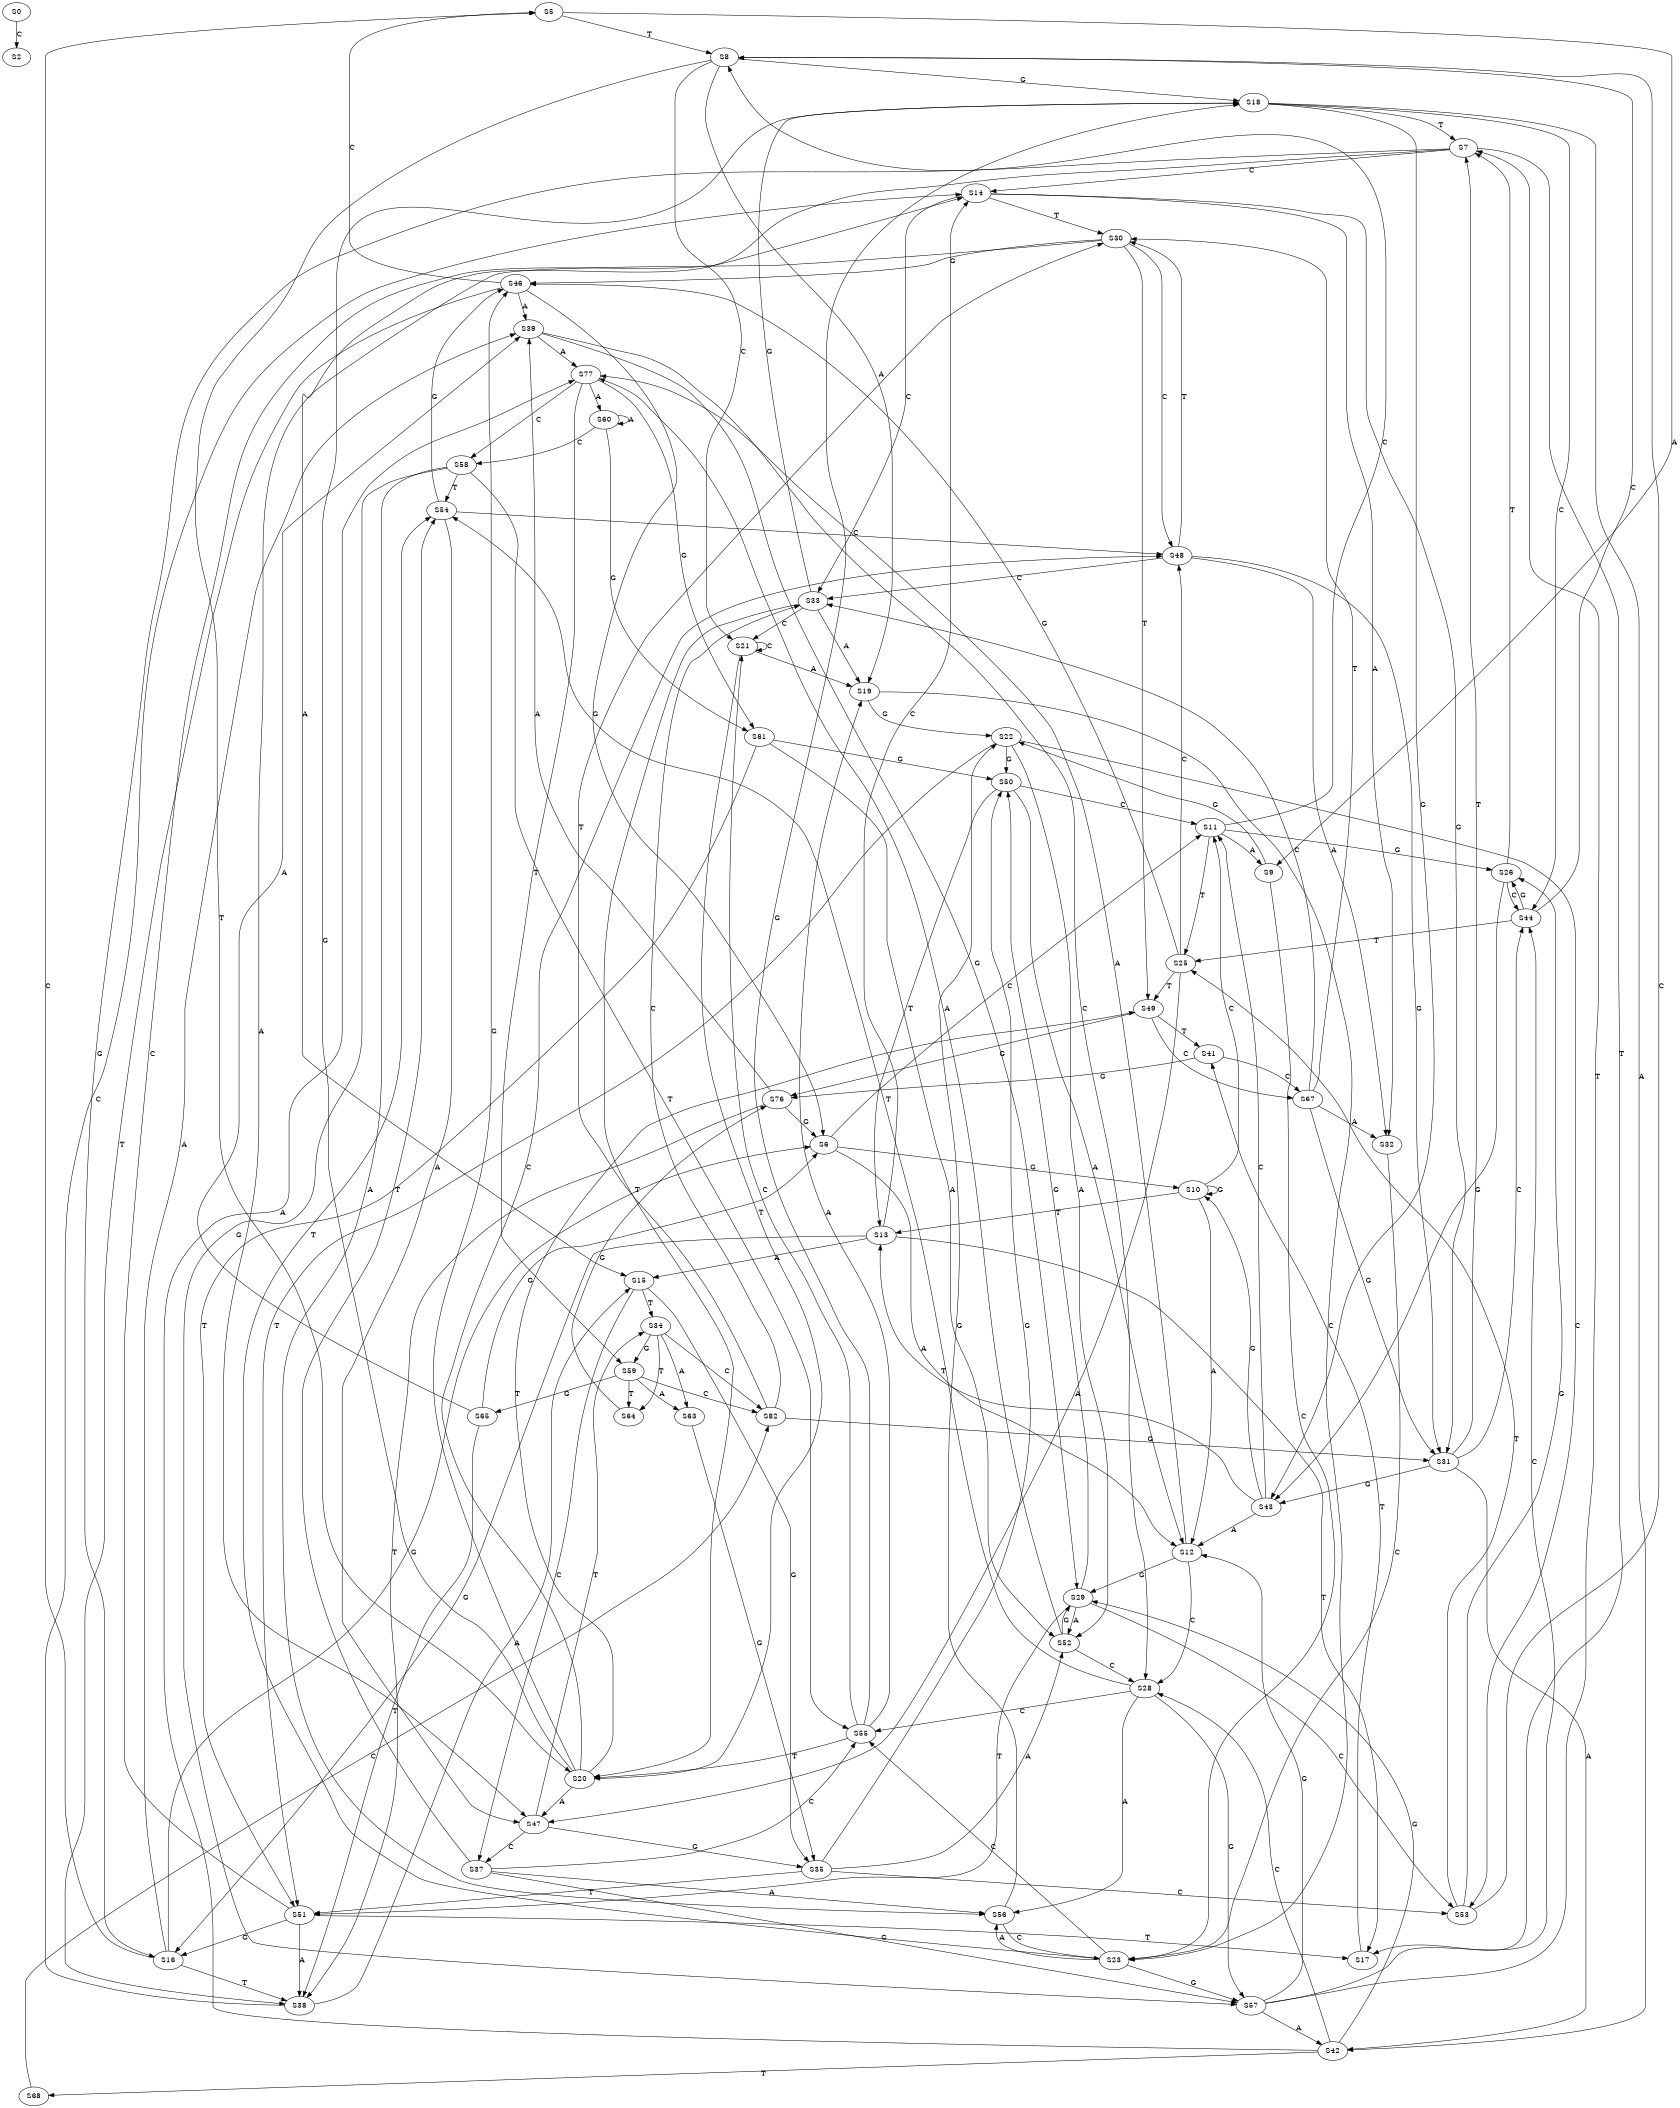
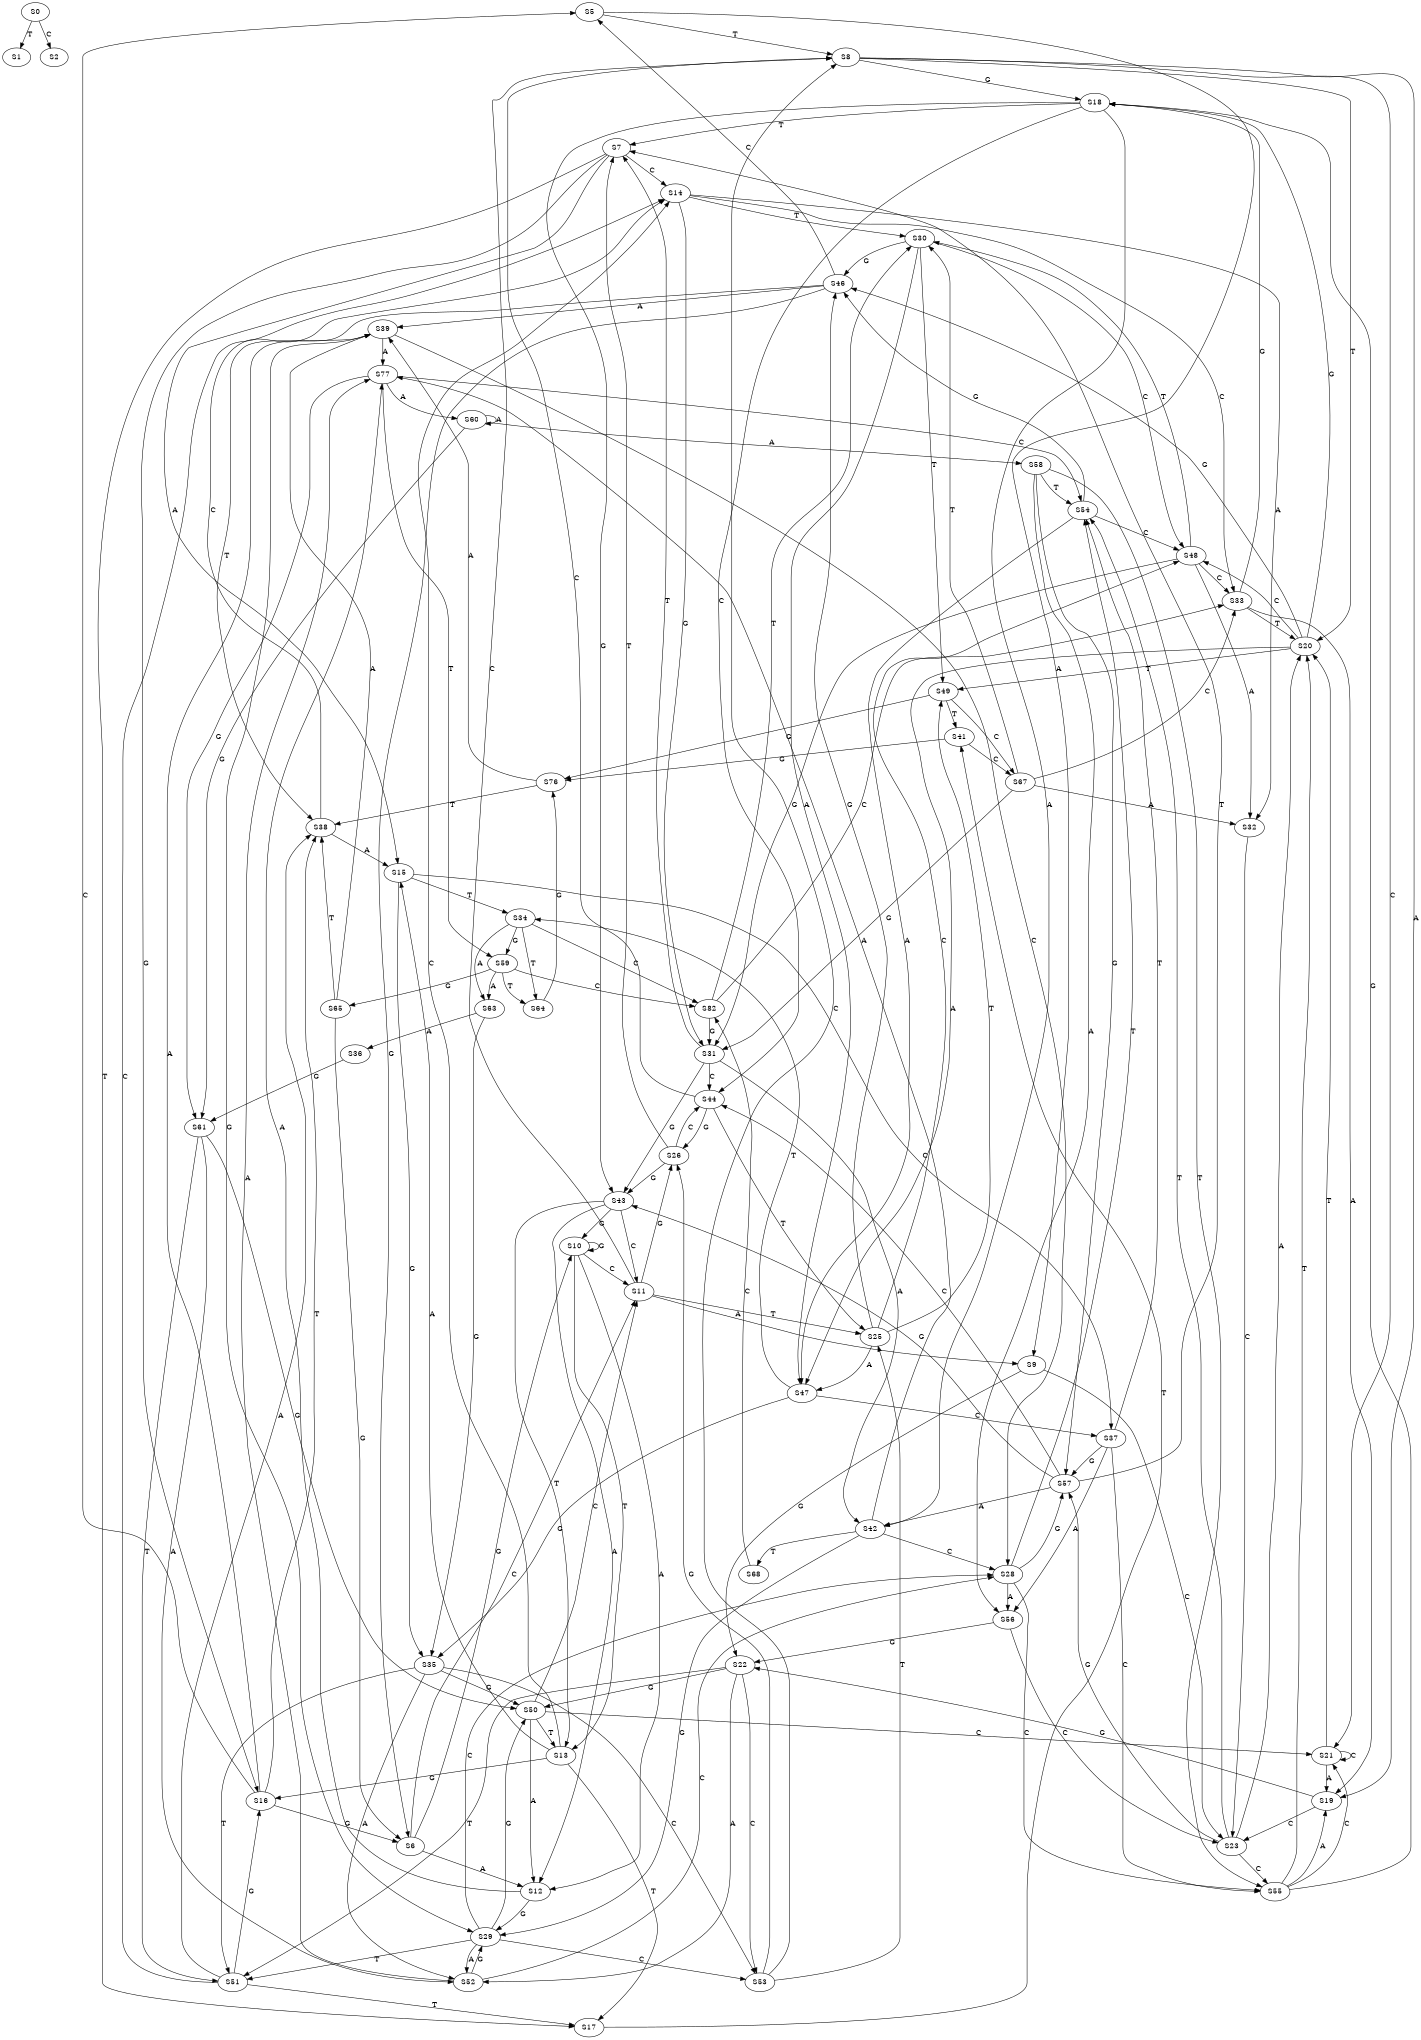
none -> (17, 57)
(526, 418) -> (769, 414)
(580, 442) -> (772, 442)
(780, 622) -> (926, 1733)
none -> (355, 1054)
(797, 1119) -> none
(1189, 1626) -> (617, 1640)
(1298, 1768) -> (878, 1317)
(1042, 1956) -> (1279, 1250)
